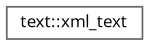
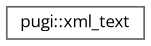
(75, 23) -> (75, 23)
